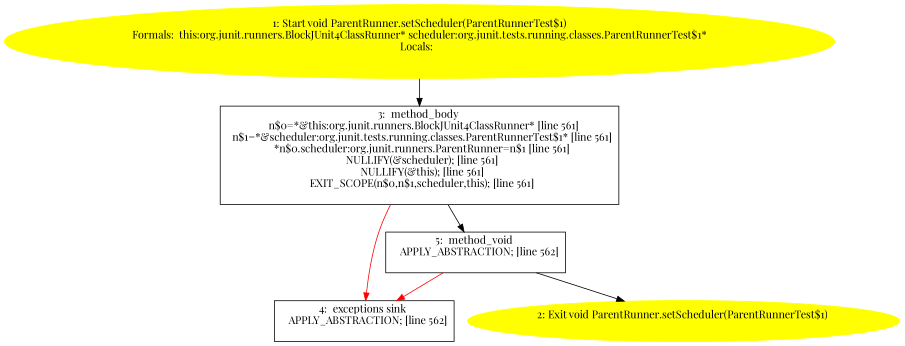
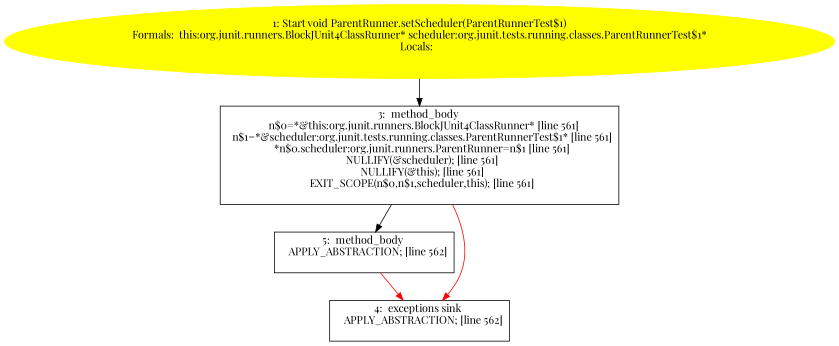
(476, 252) -> (364, 252)
(684, 321) -> none
